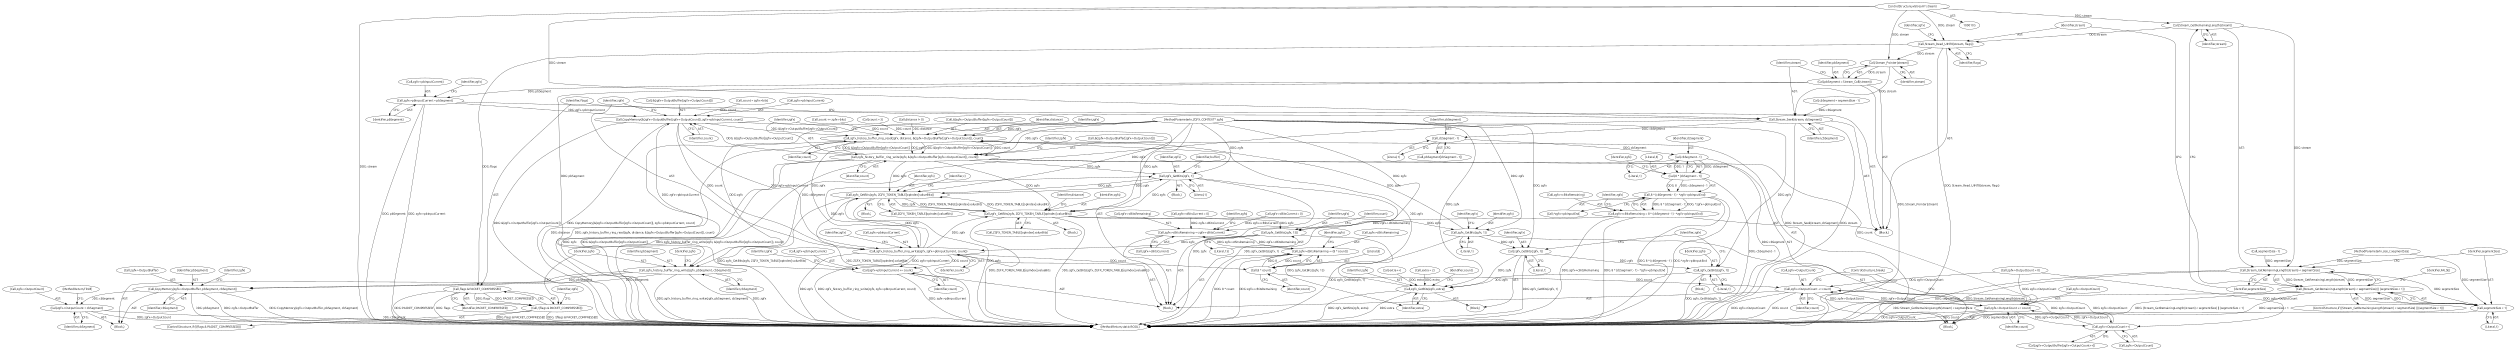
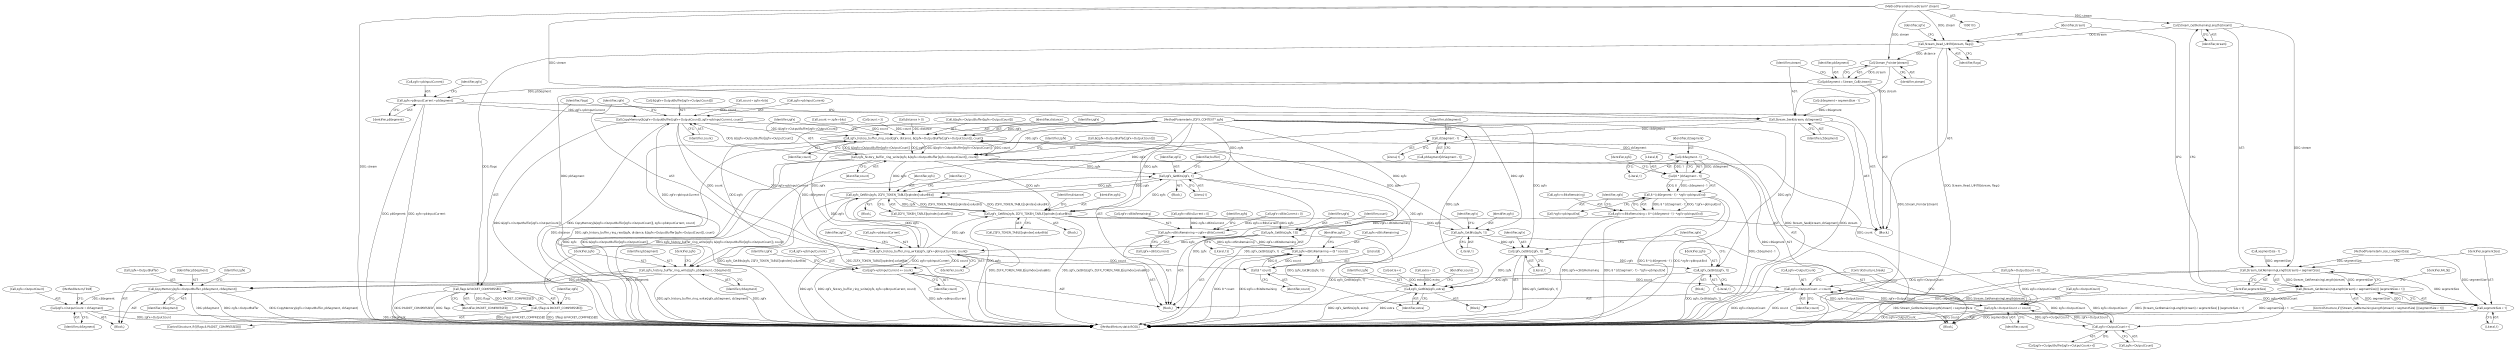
(1912, 6) -> (1912, 6)
(1926, 54) -> (1926, 54)
(1303, 262) -> none
